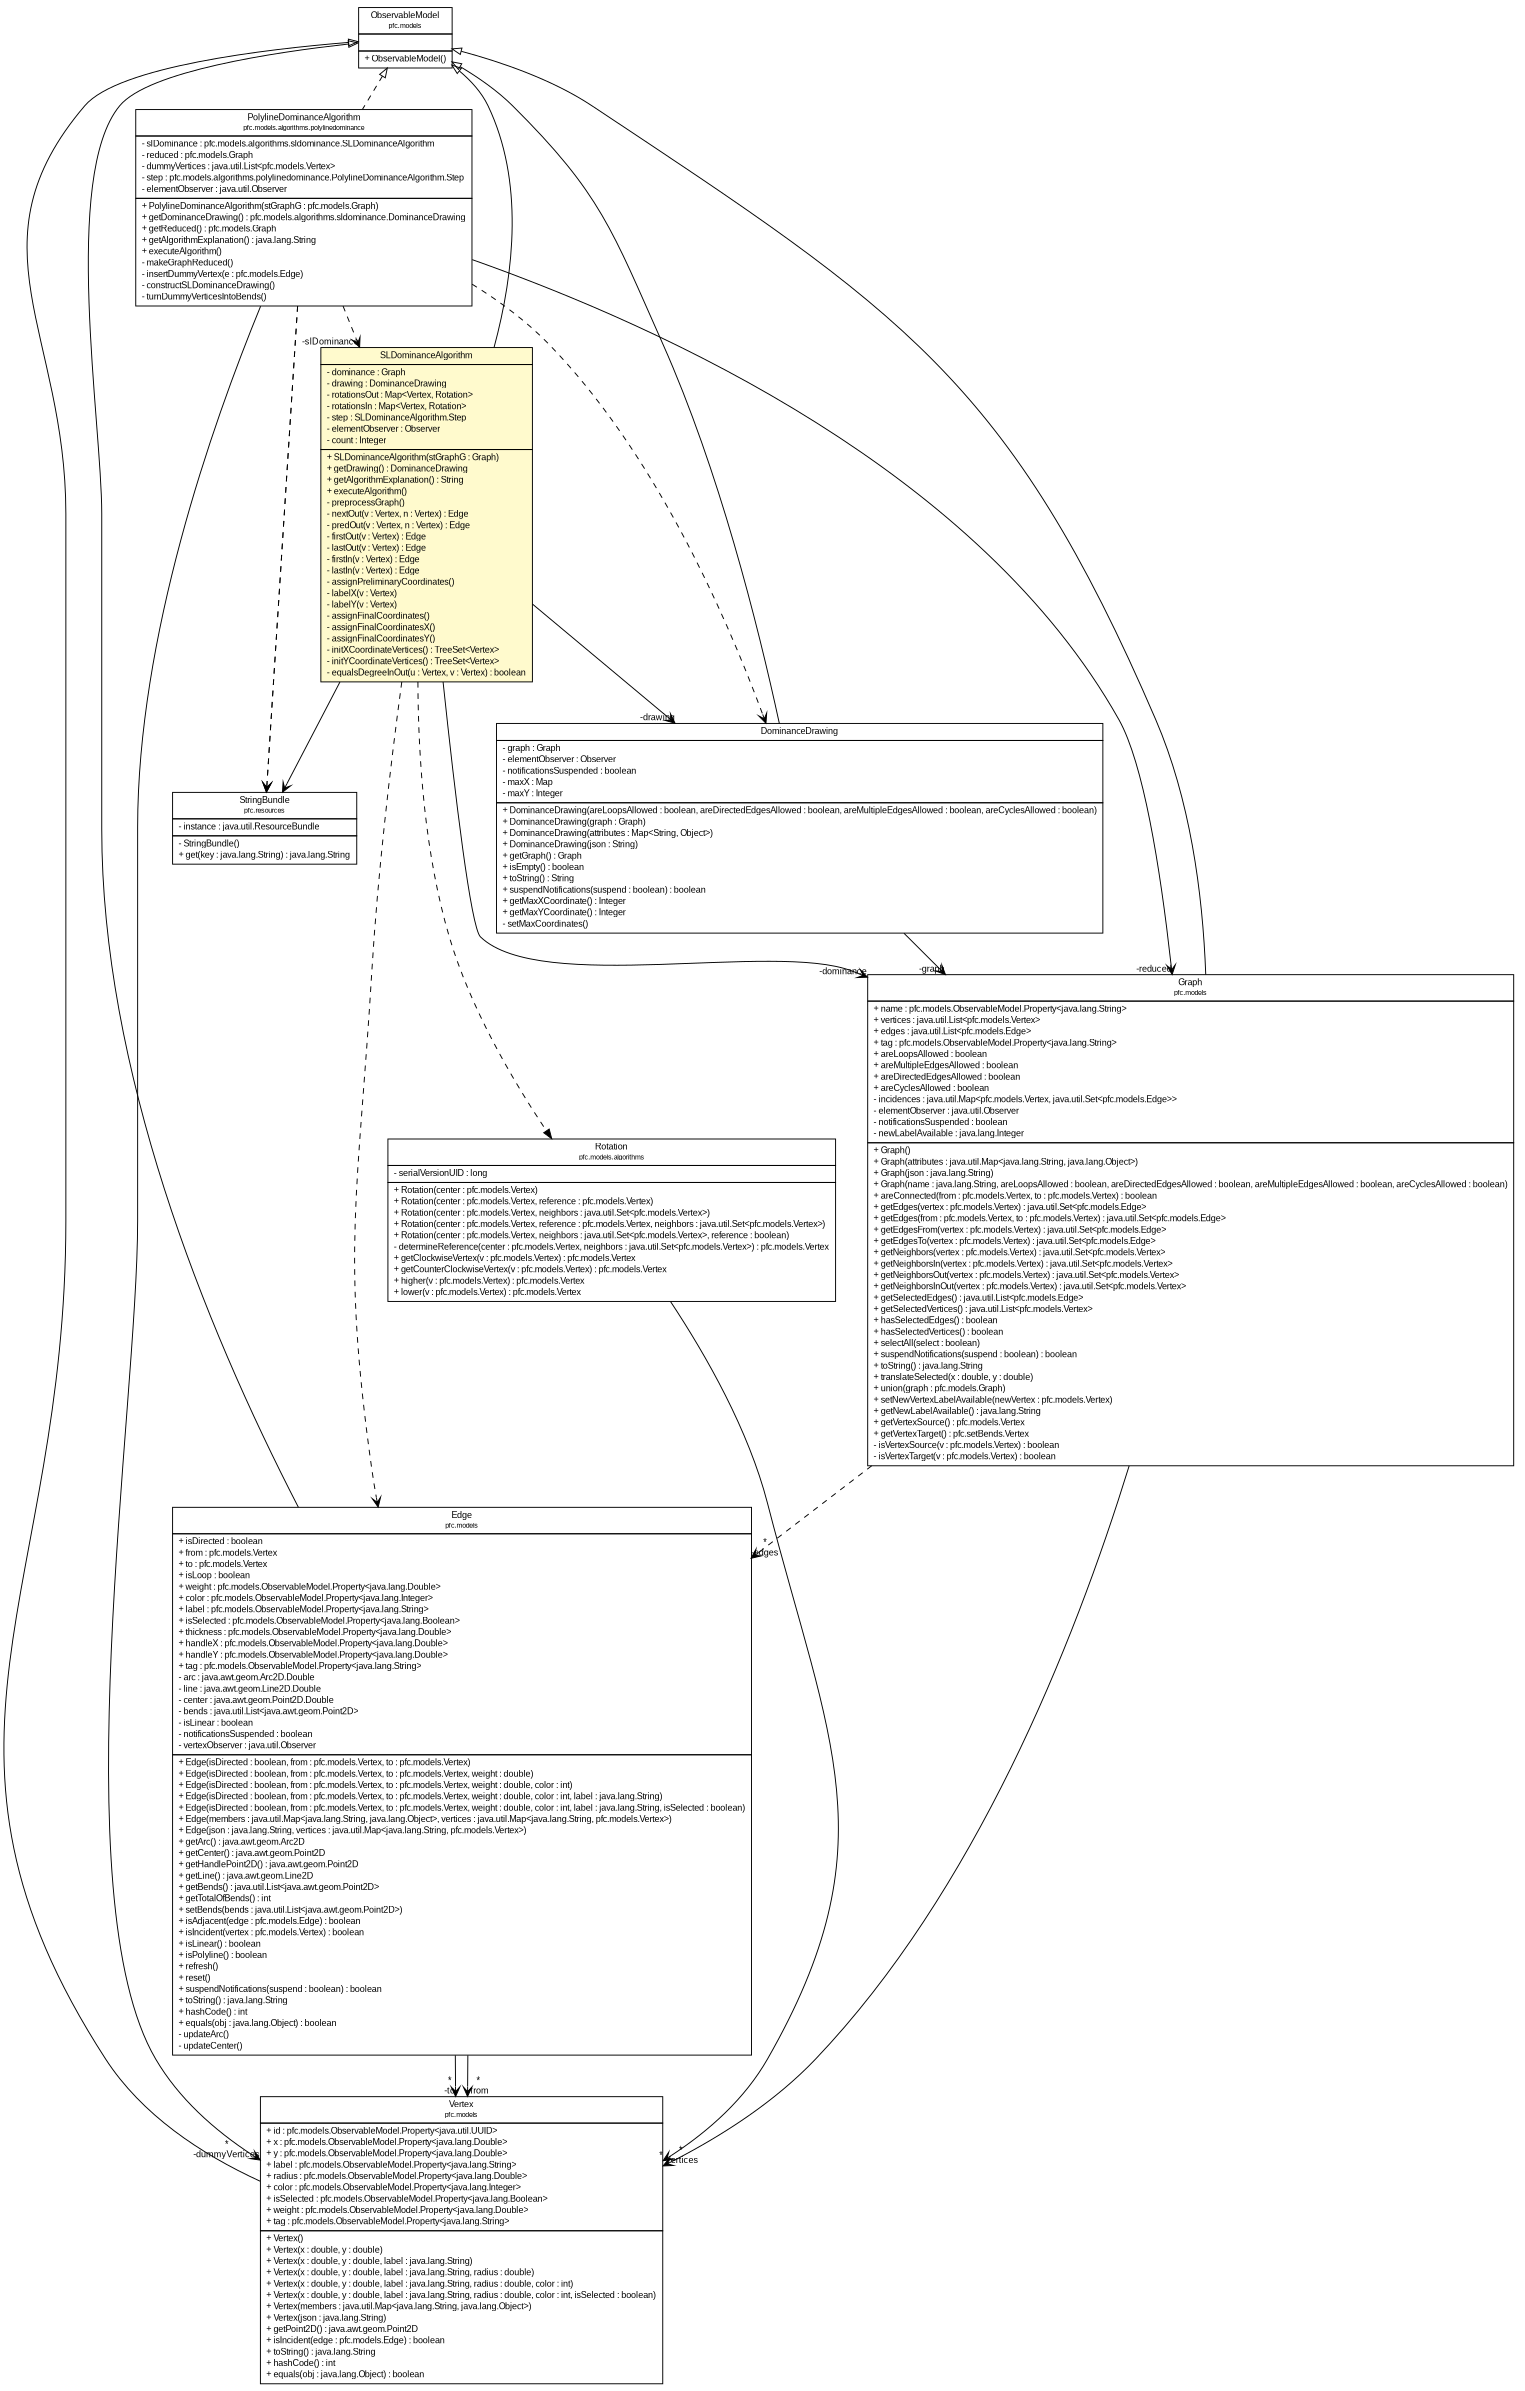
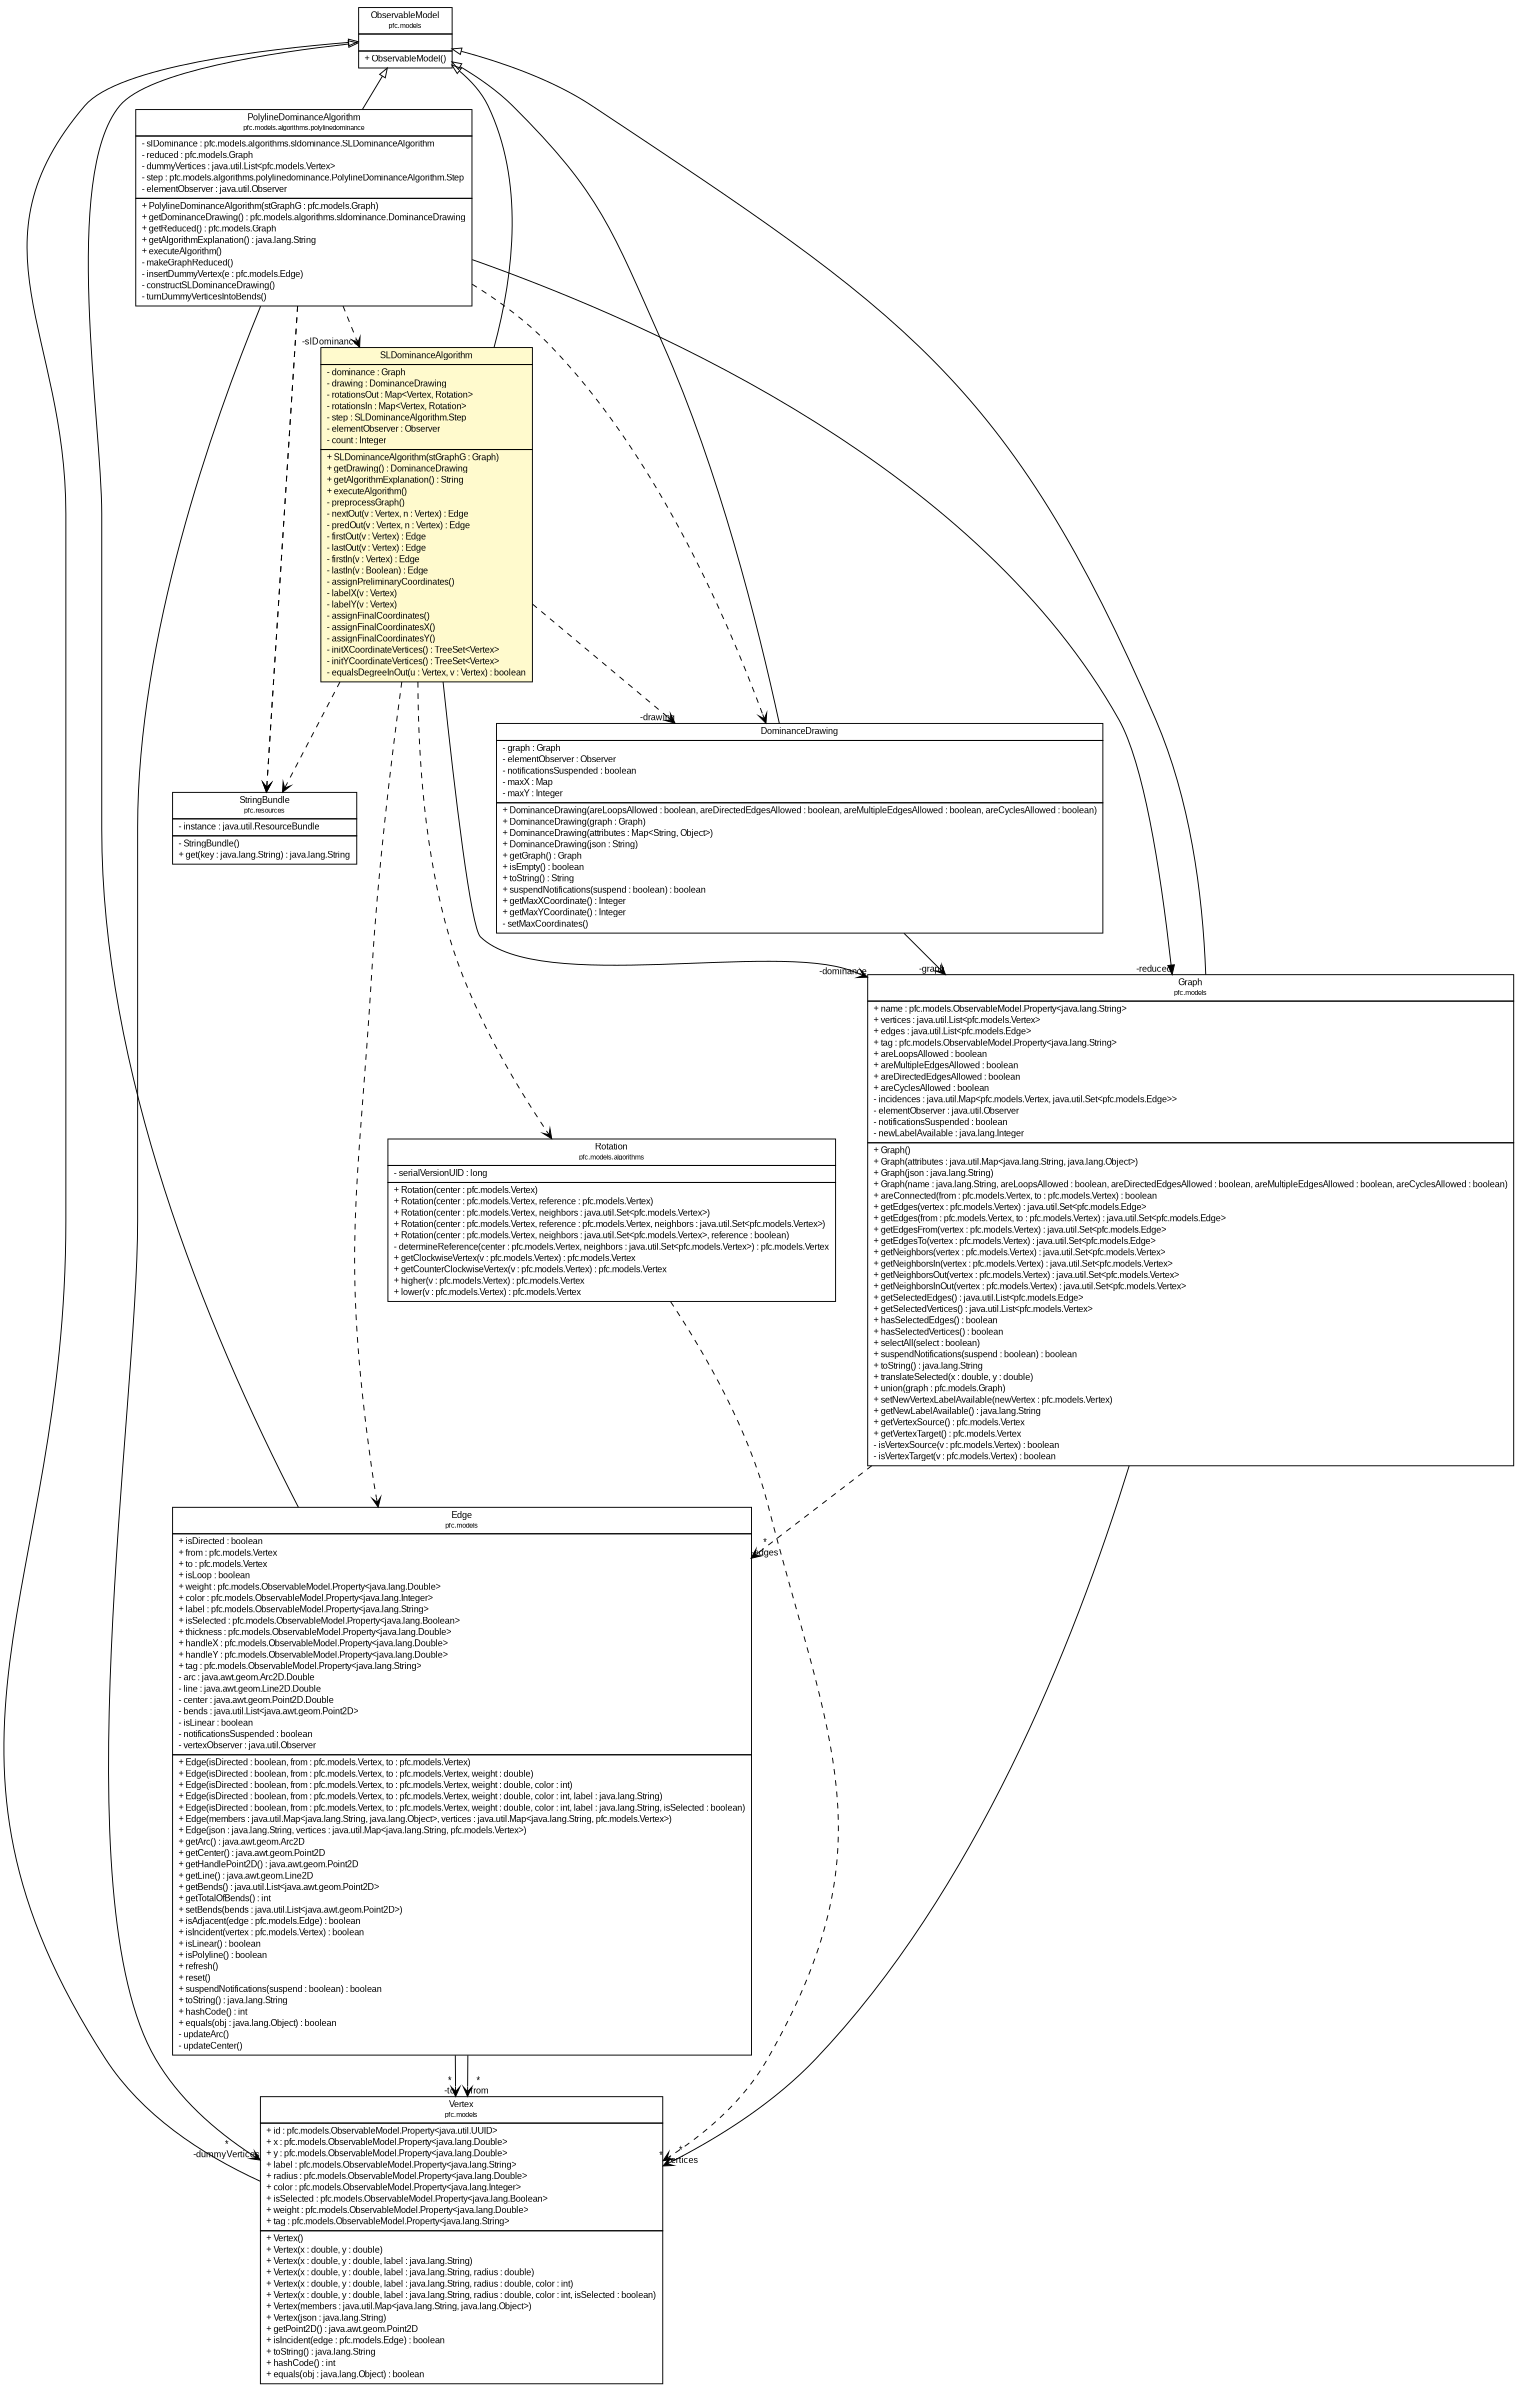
(372, 93) -> (372, 93)
(937, 511) -> (937, 511)
(373, 571) -> (378, 571)
(600, 661) -> (600, 661)
(313, 733) -> (313, 733)
(444, 917) -> (444, 917)
(951, 1434) -> (947, 1434)
(829, 1741) -> (829, 1741)
